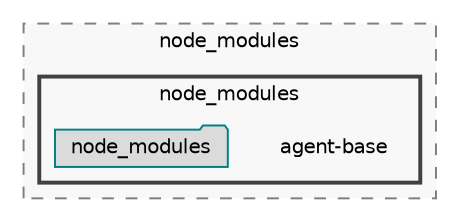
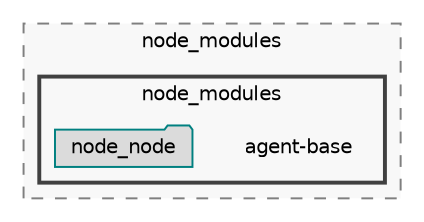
(141, 148) -> (124, 148)
